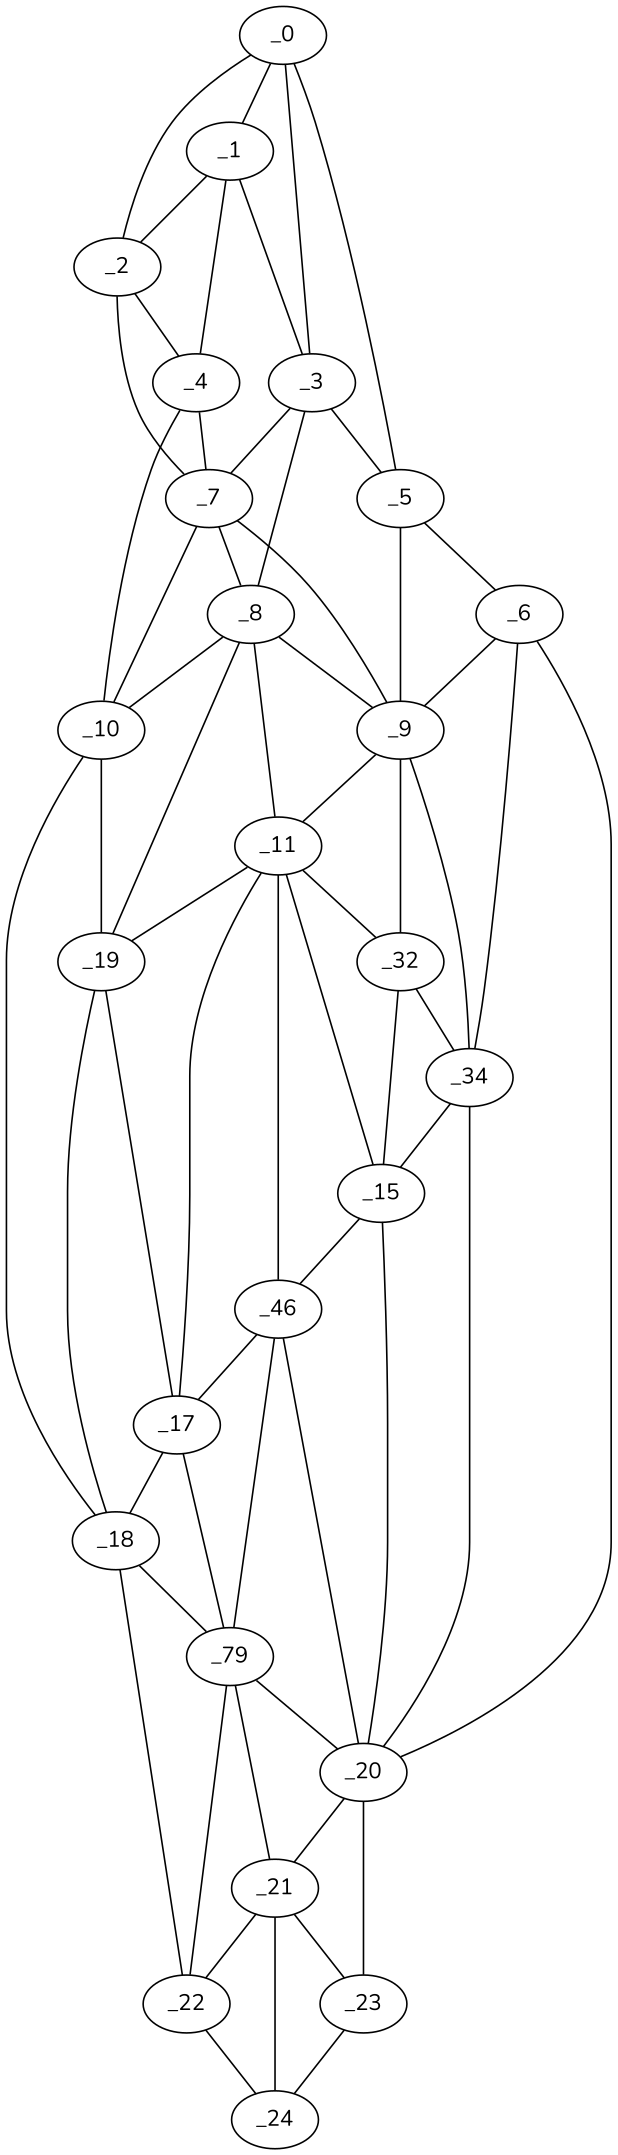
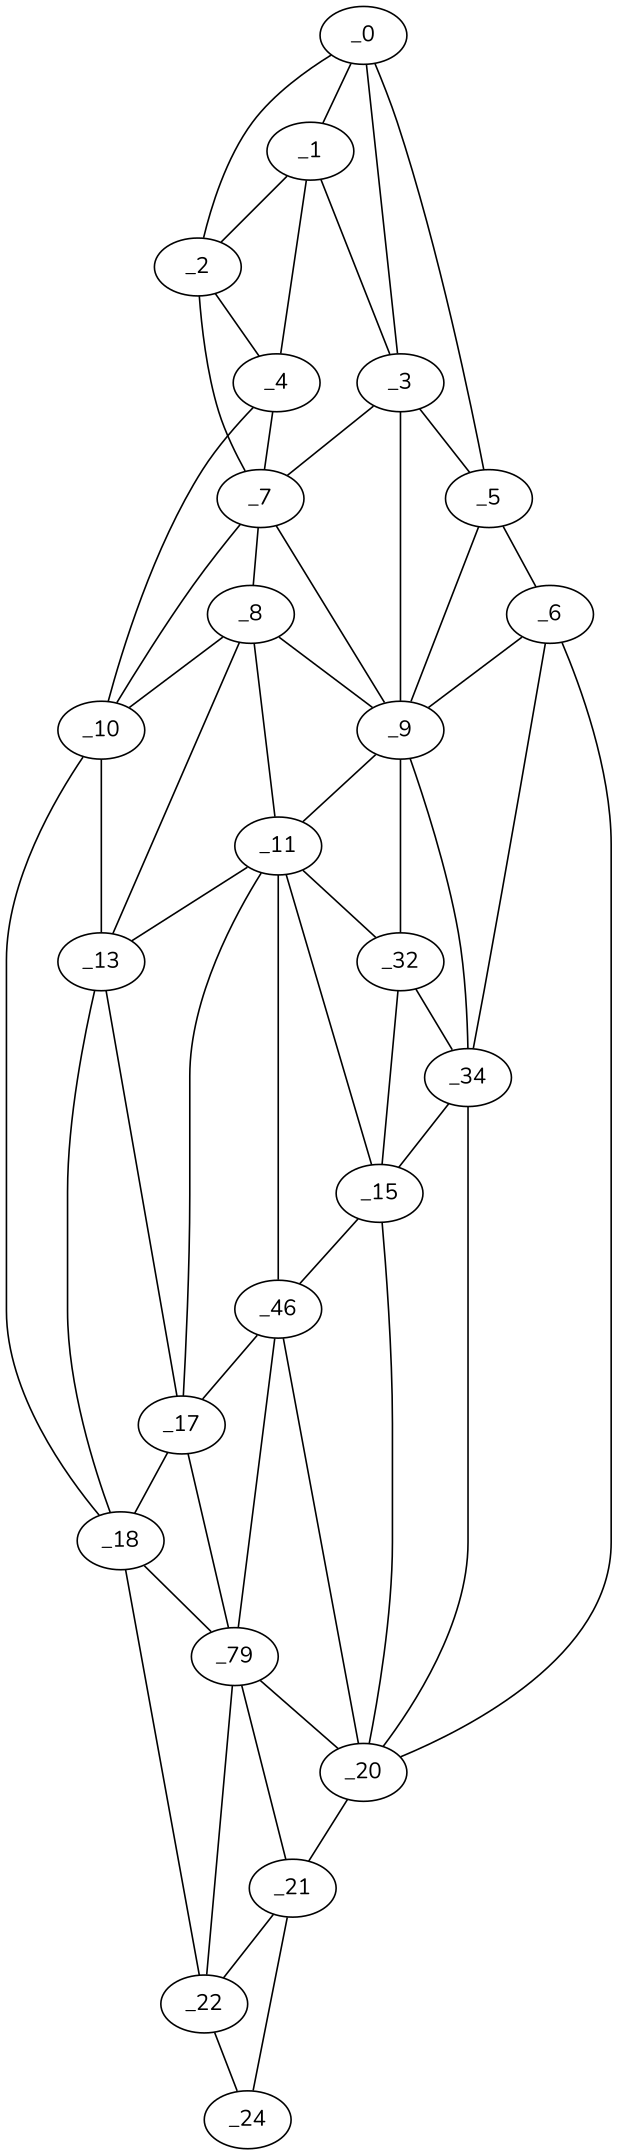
(281, 499) -> (400, 556)
(101, 962) -> (101, 962)
(363, 2004) -> none
